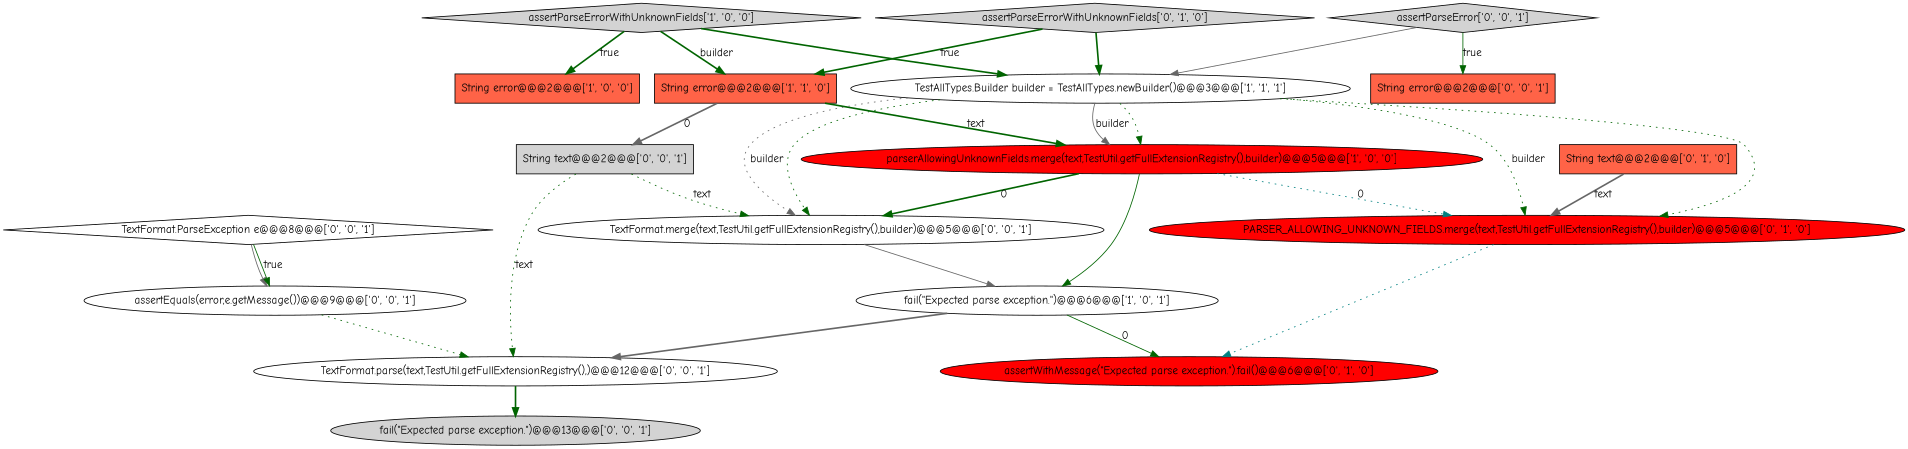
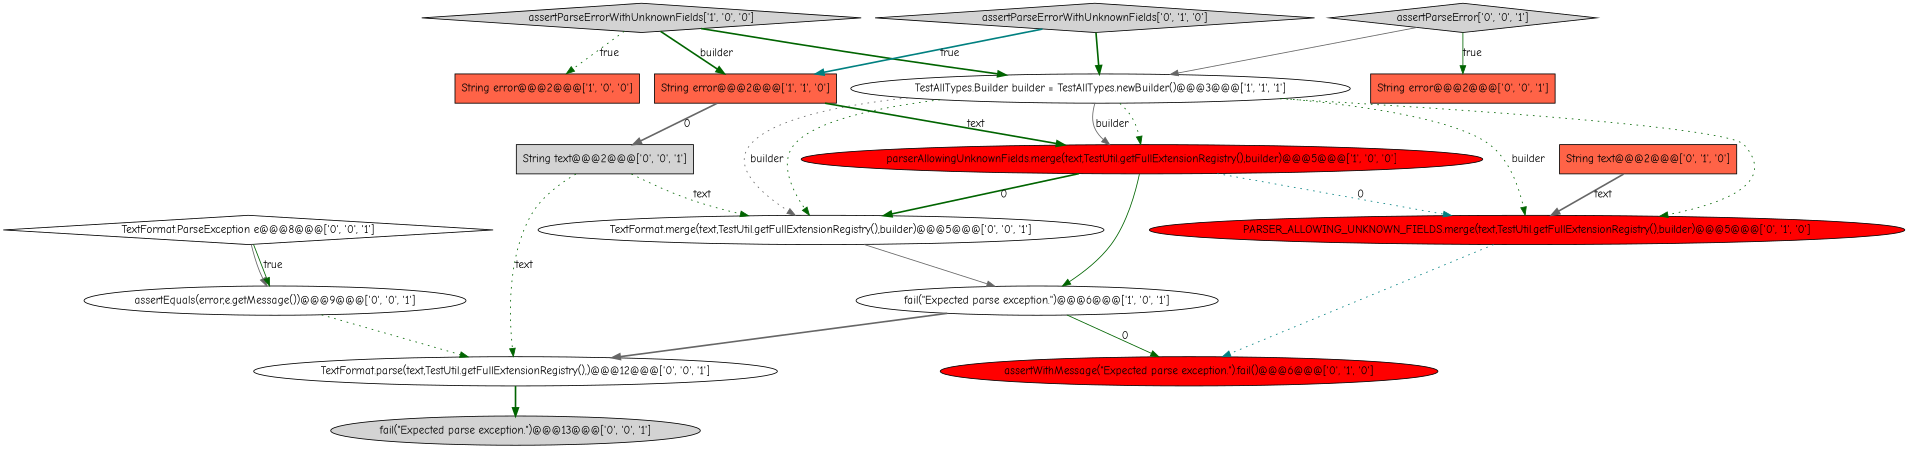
(599, 50) -> (599, 50)
(933, 51) -> (933, 51)
